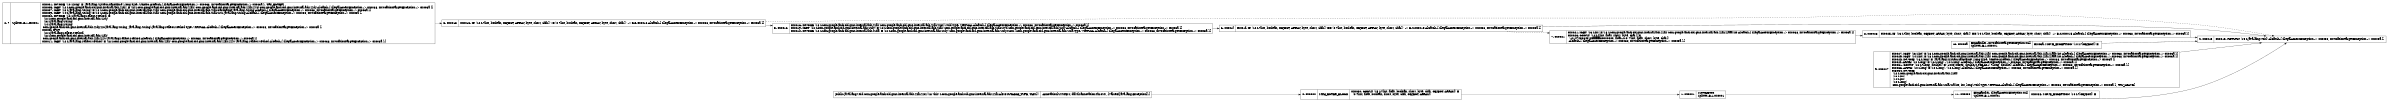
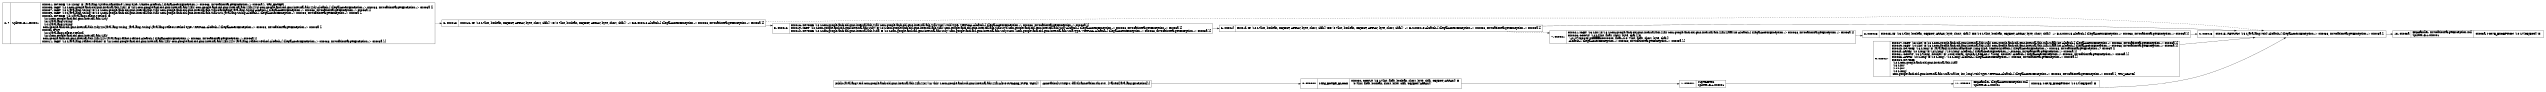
(2149, 42) -> (2388, 34)
